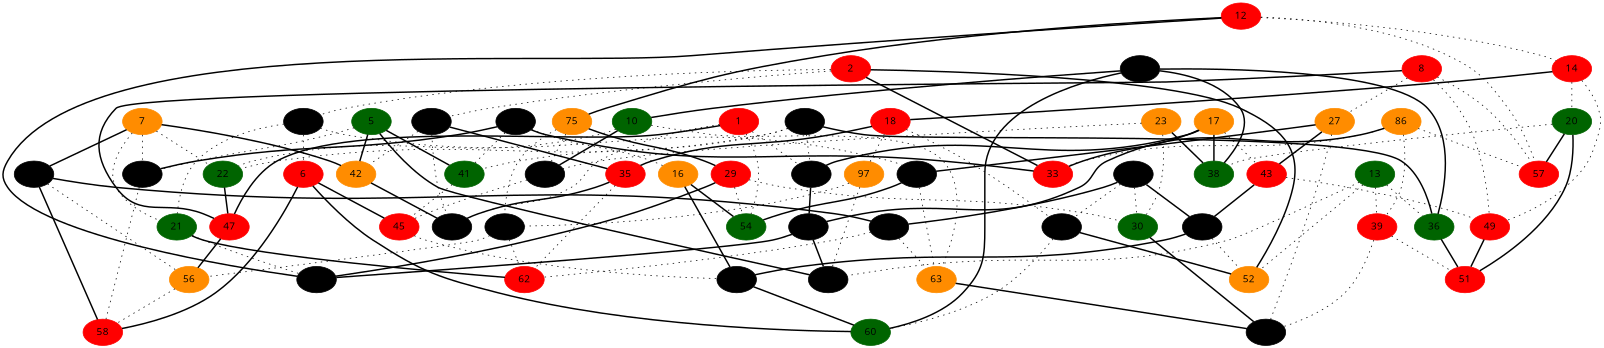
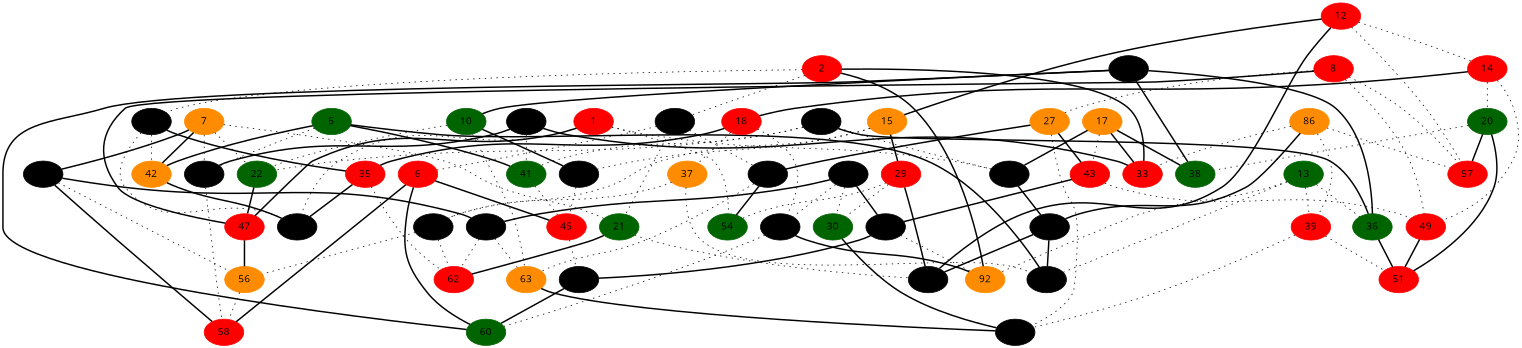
(572, 122) -> (887, 122)
(1161, 122) -> none
(678, 174) -> none
(864, 174) -> (687, 174)
(1249, 280) -> (985, 280)
